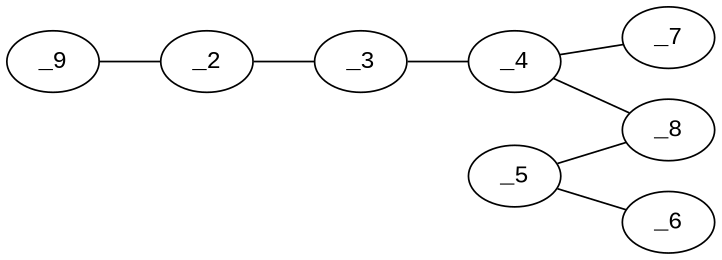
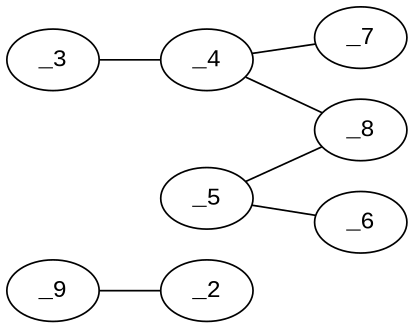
(284, 62) -> none
